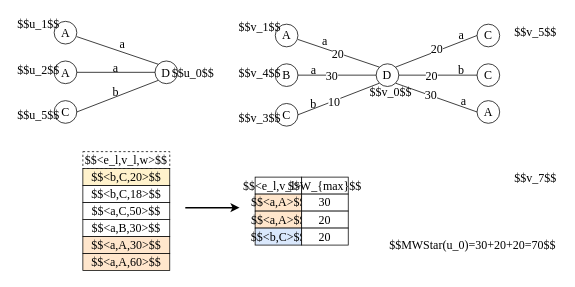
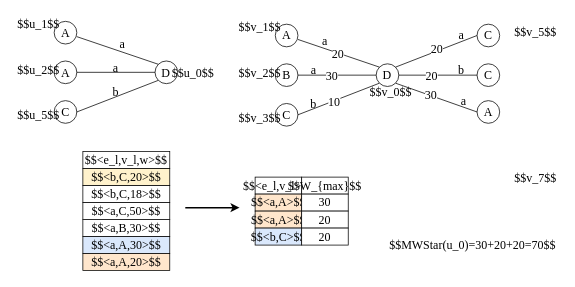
(260, 72) -> (260, 72)
(126, 160) -> (126, 160)
(126, 245) -> (126, 245)
(126, 262) -> (126, 262)
